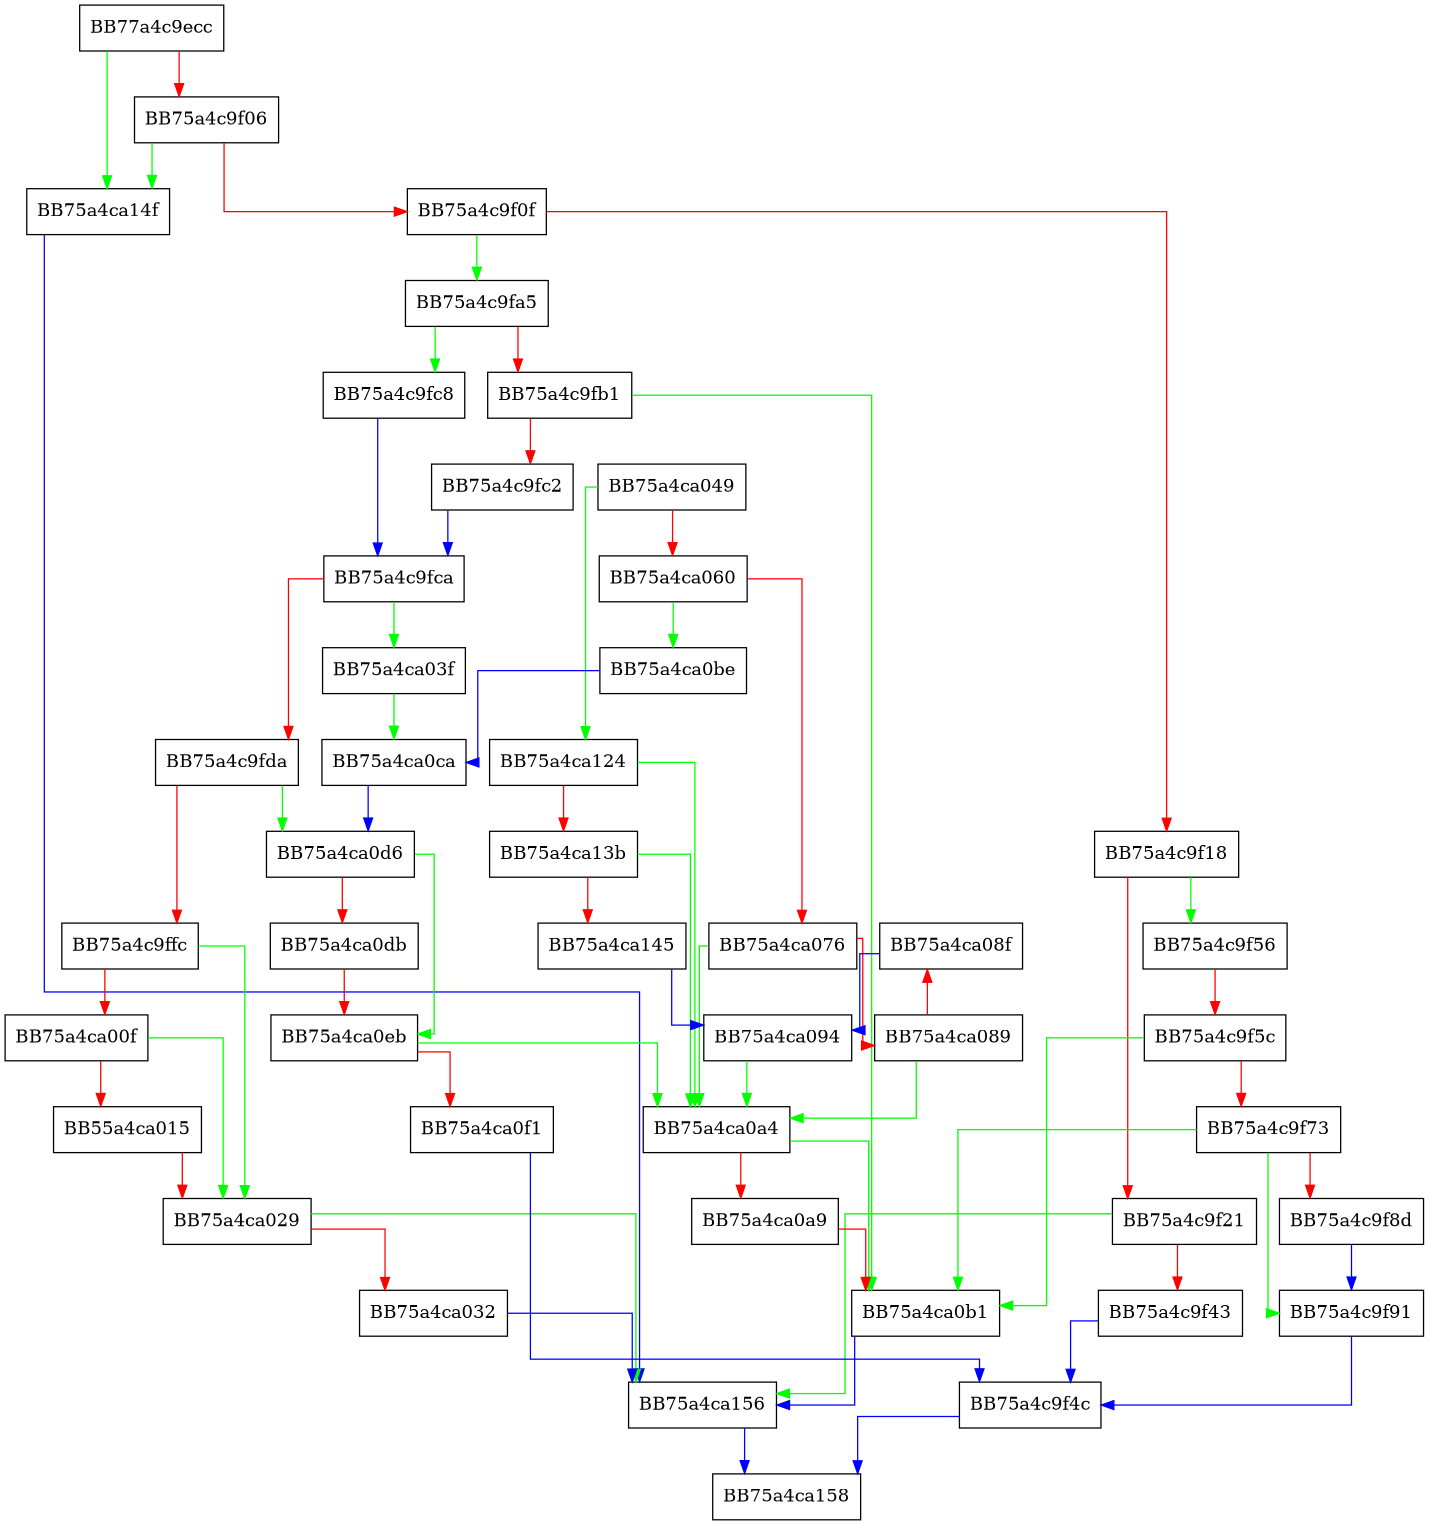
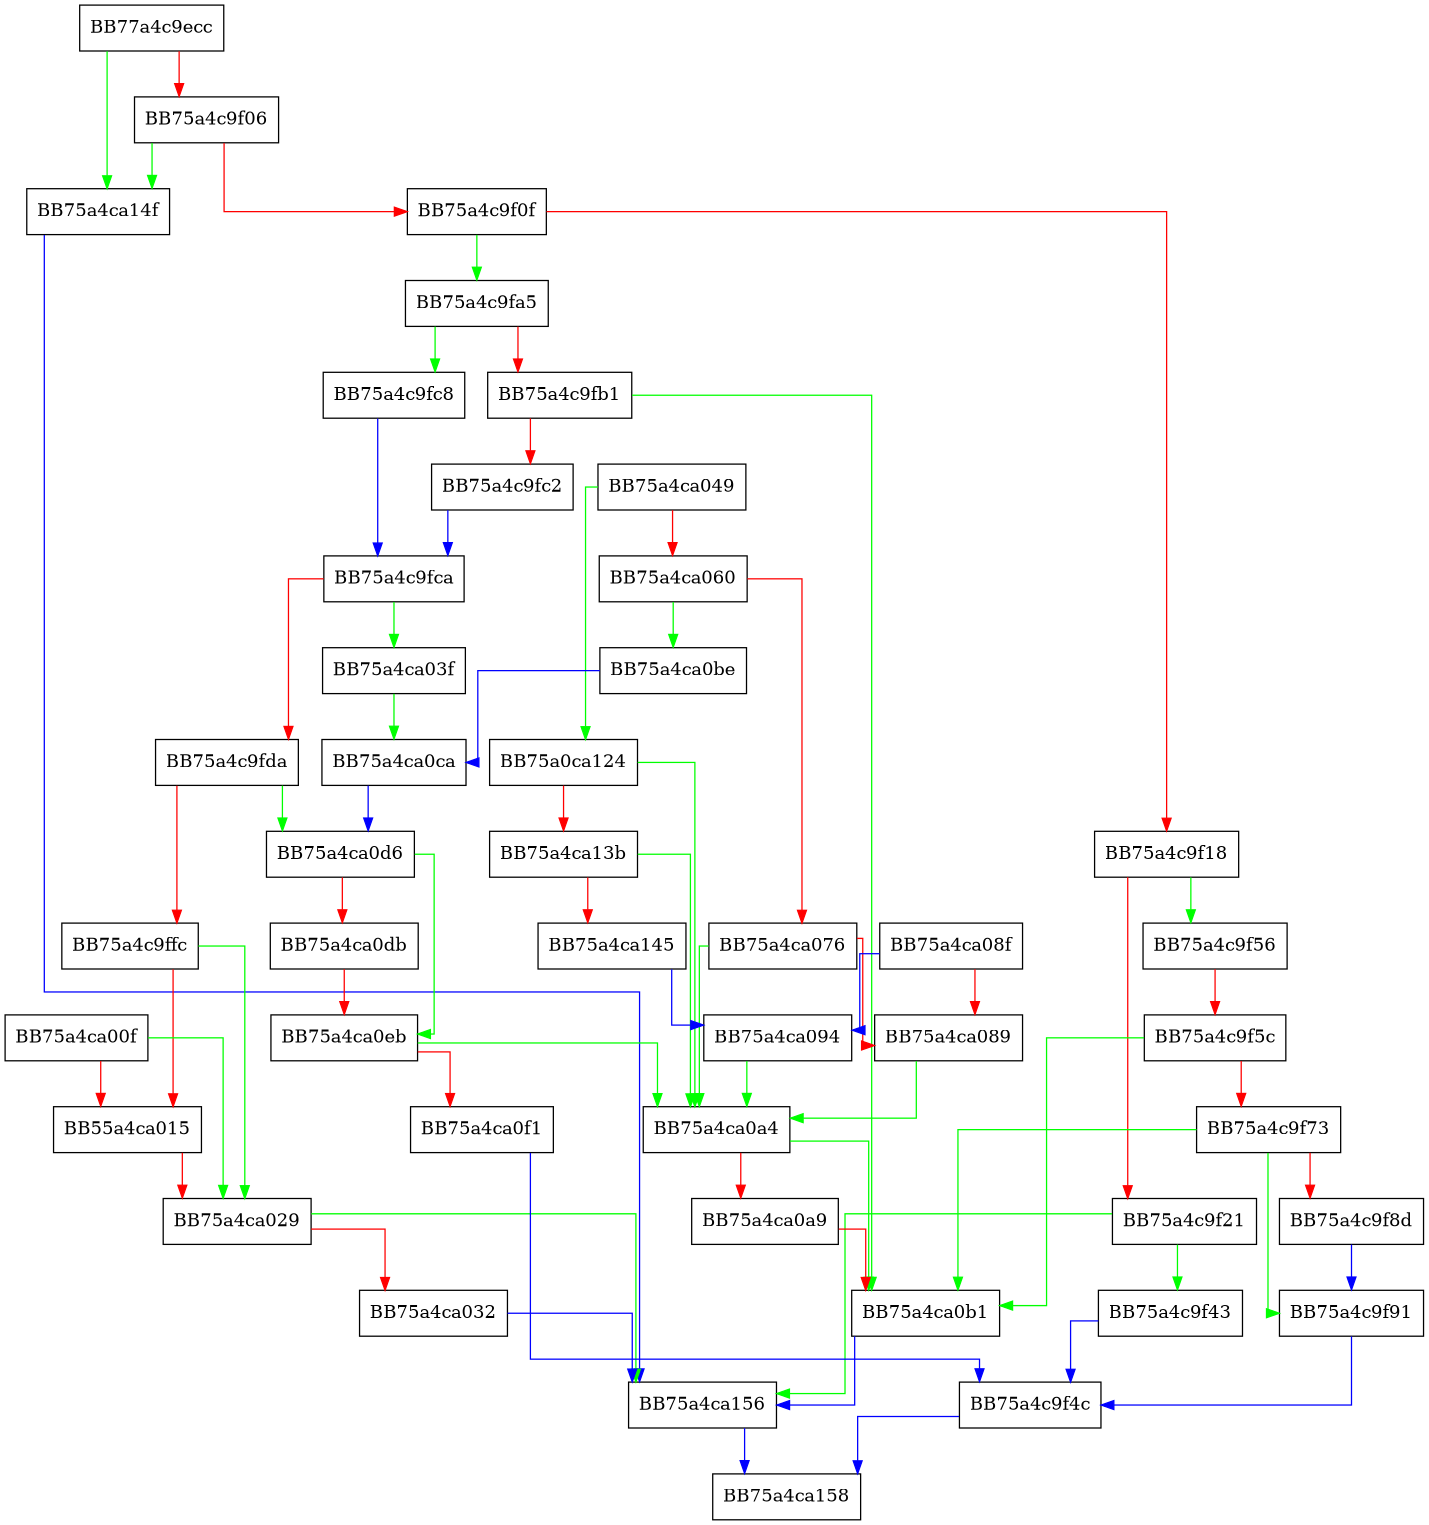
(564, 762) -> (564, 762)
(105, 984) -> (173, 1028)
(927, 998) -> (975, 985)
(1177, 1261) -> (1177, 1261)
